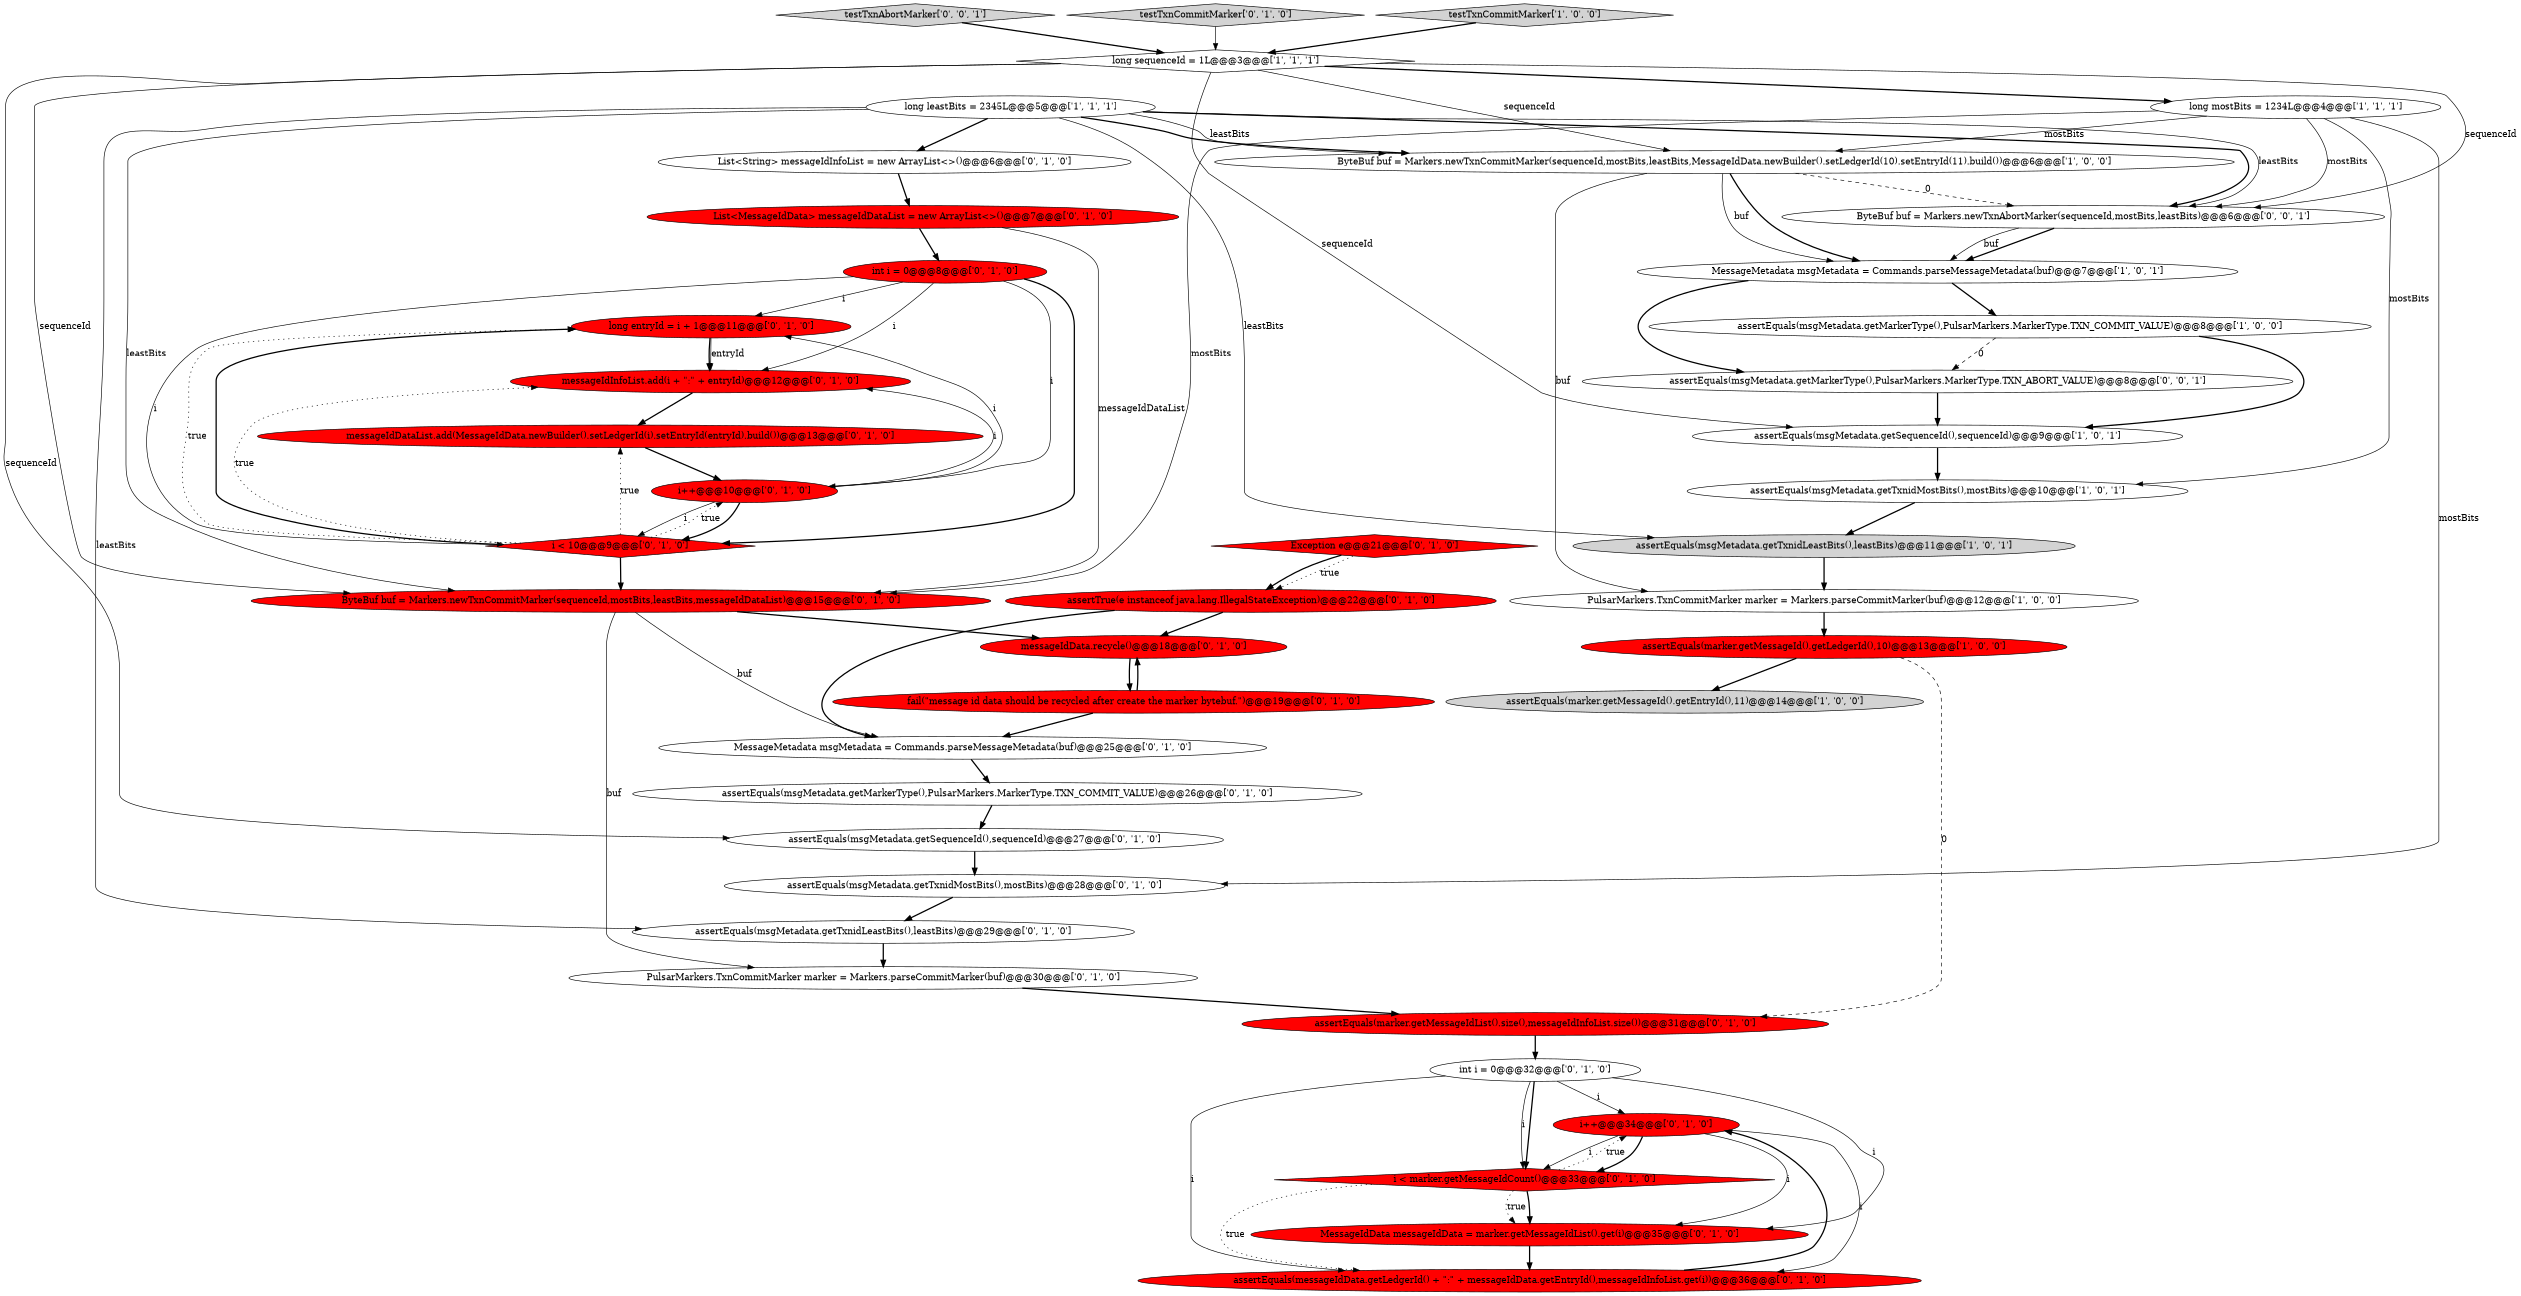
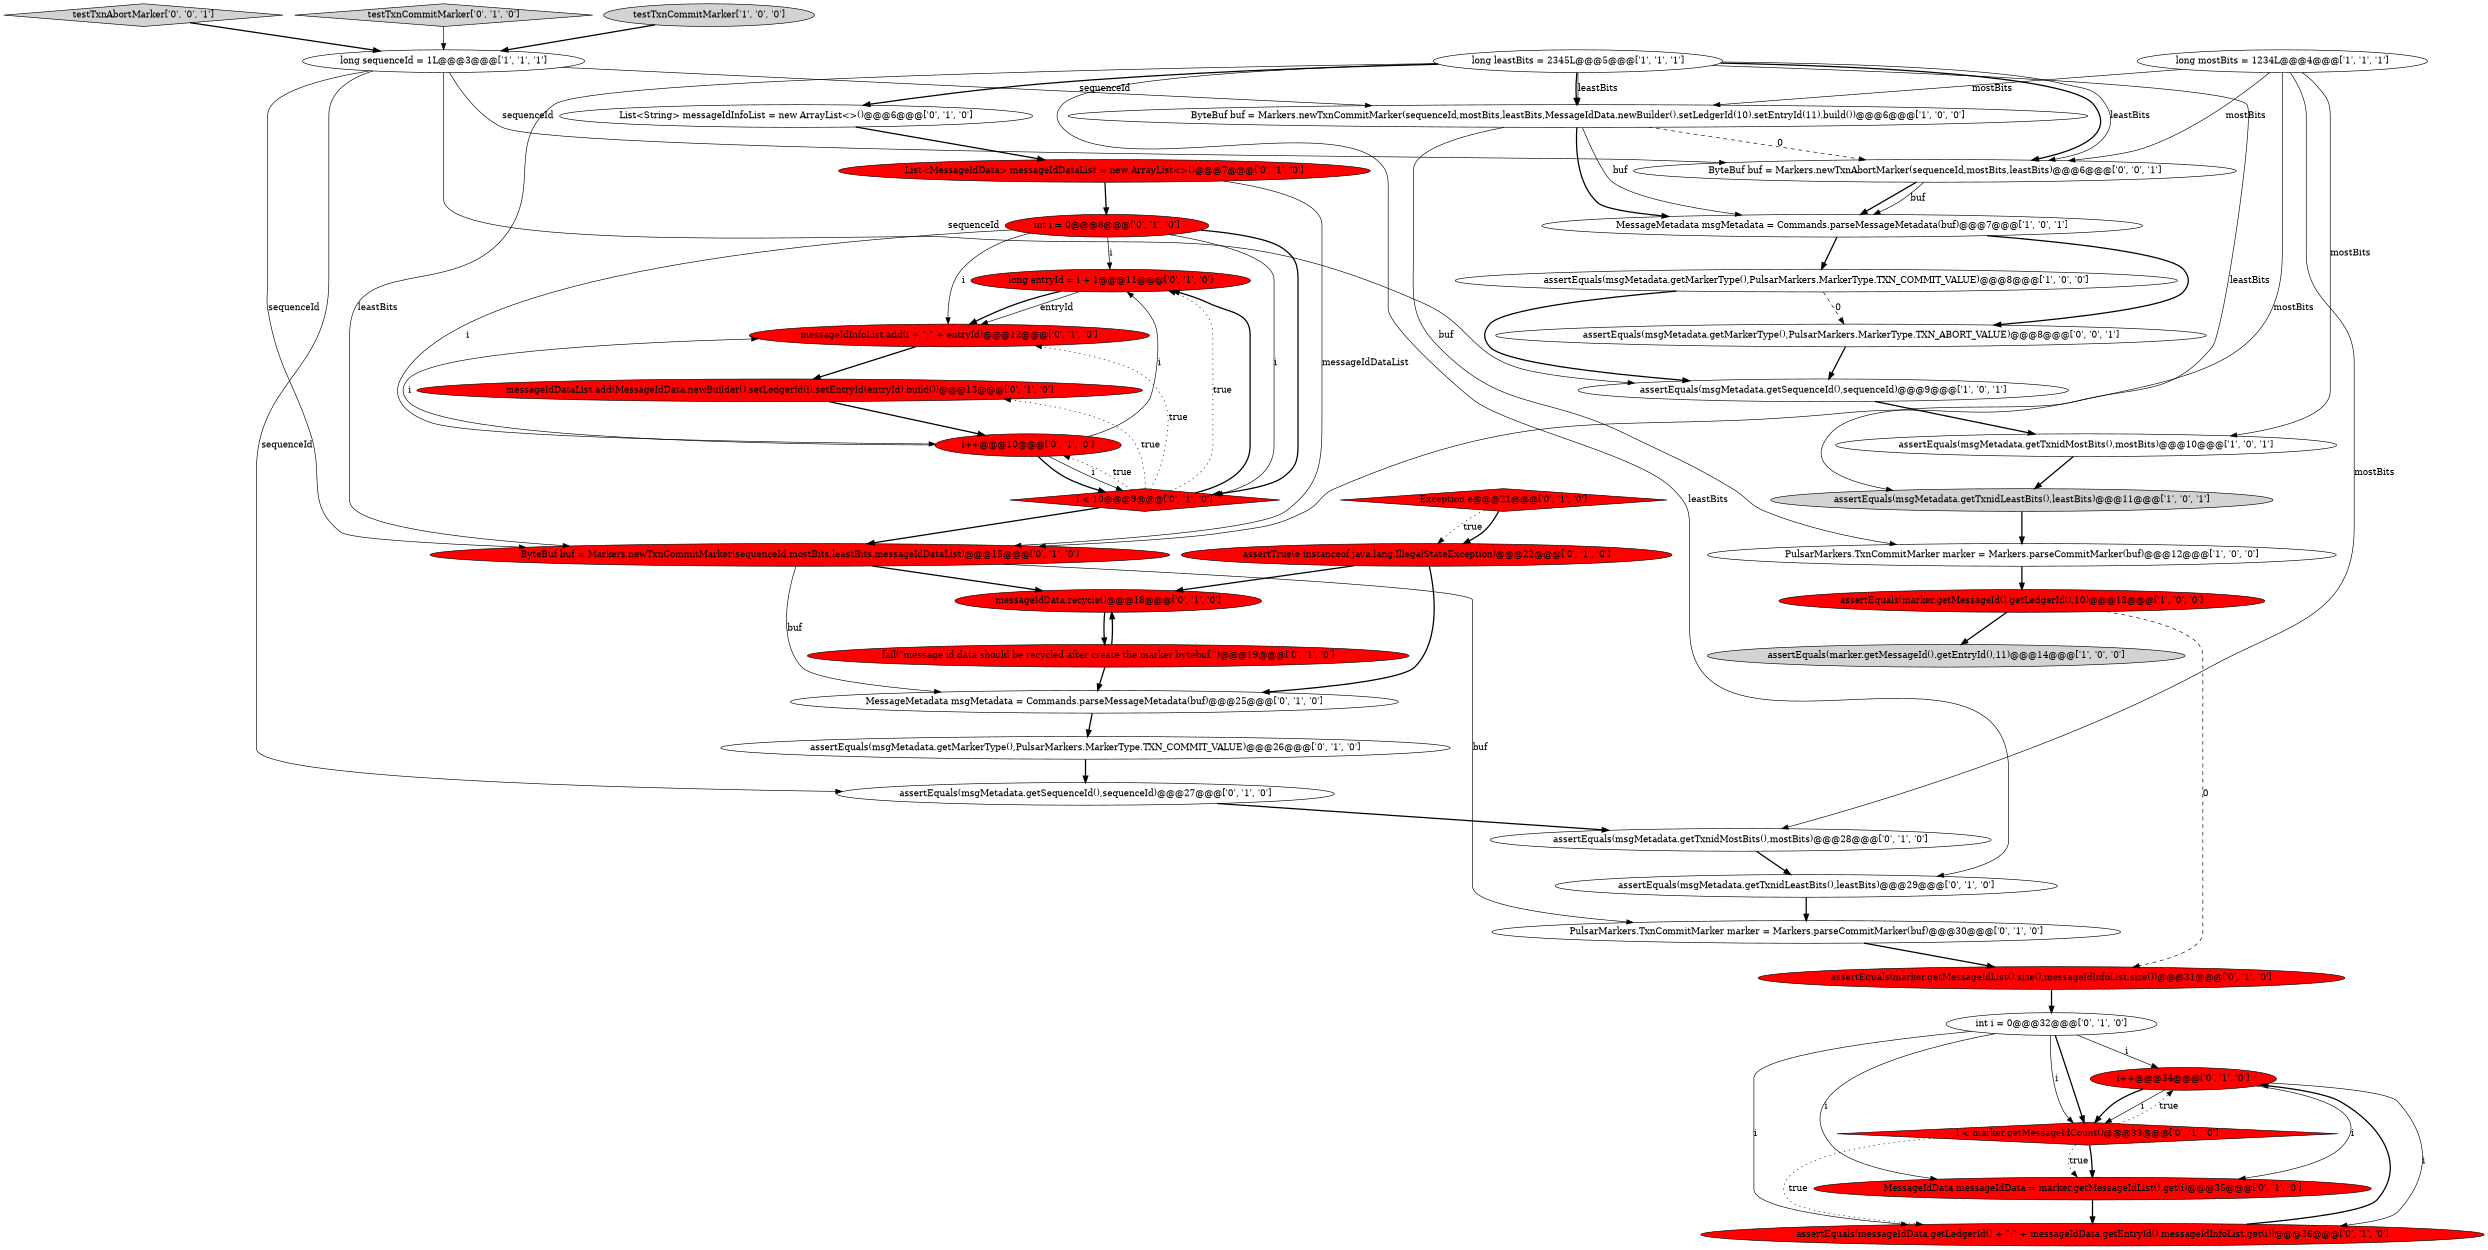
(1525, 15) -> (709, 15)
(1216, 61) -> (444, 61)
(1745, 84) -> none
